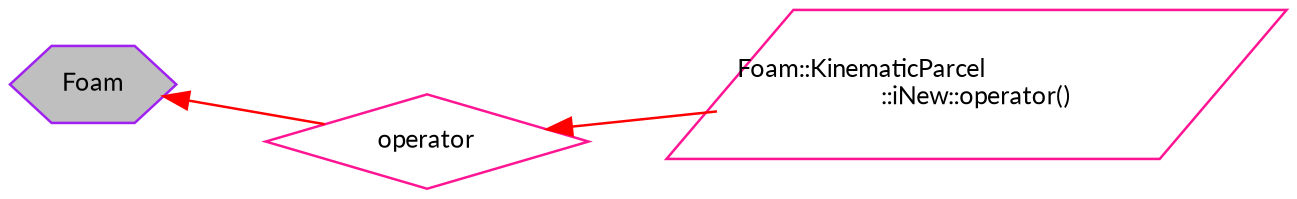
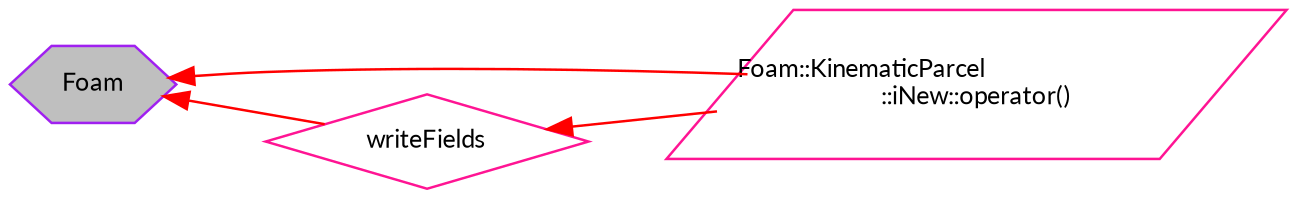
none -> (471, 69)
(427, 142) -> (427, 142)
